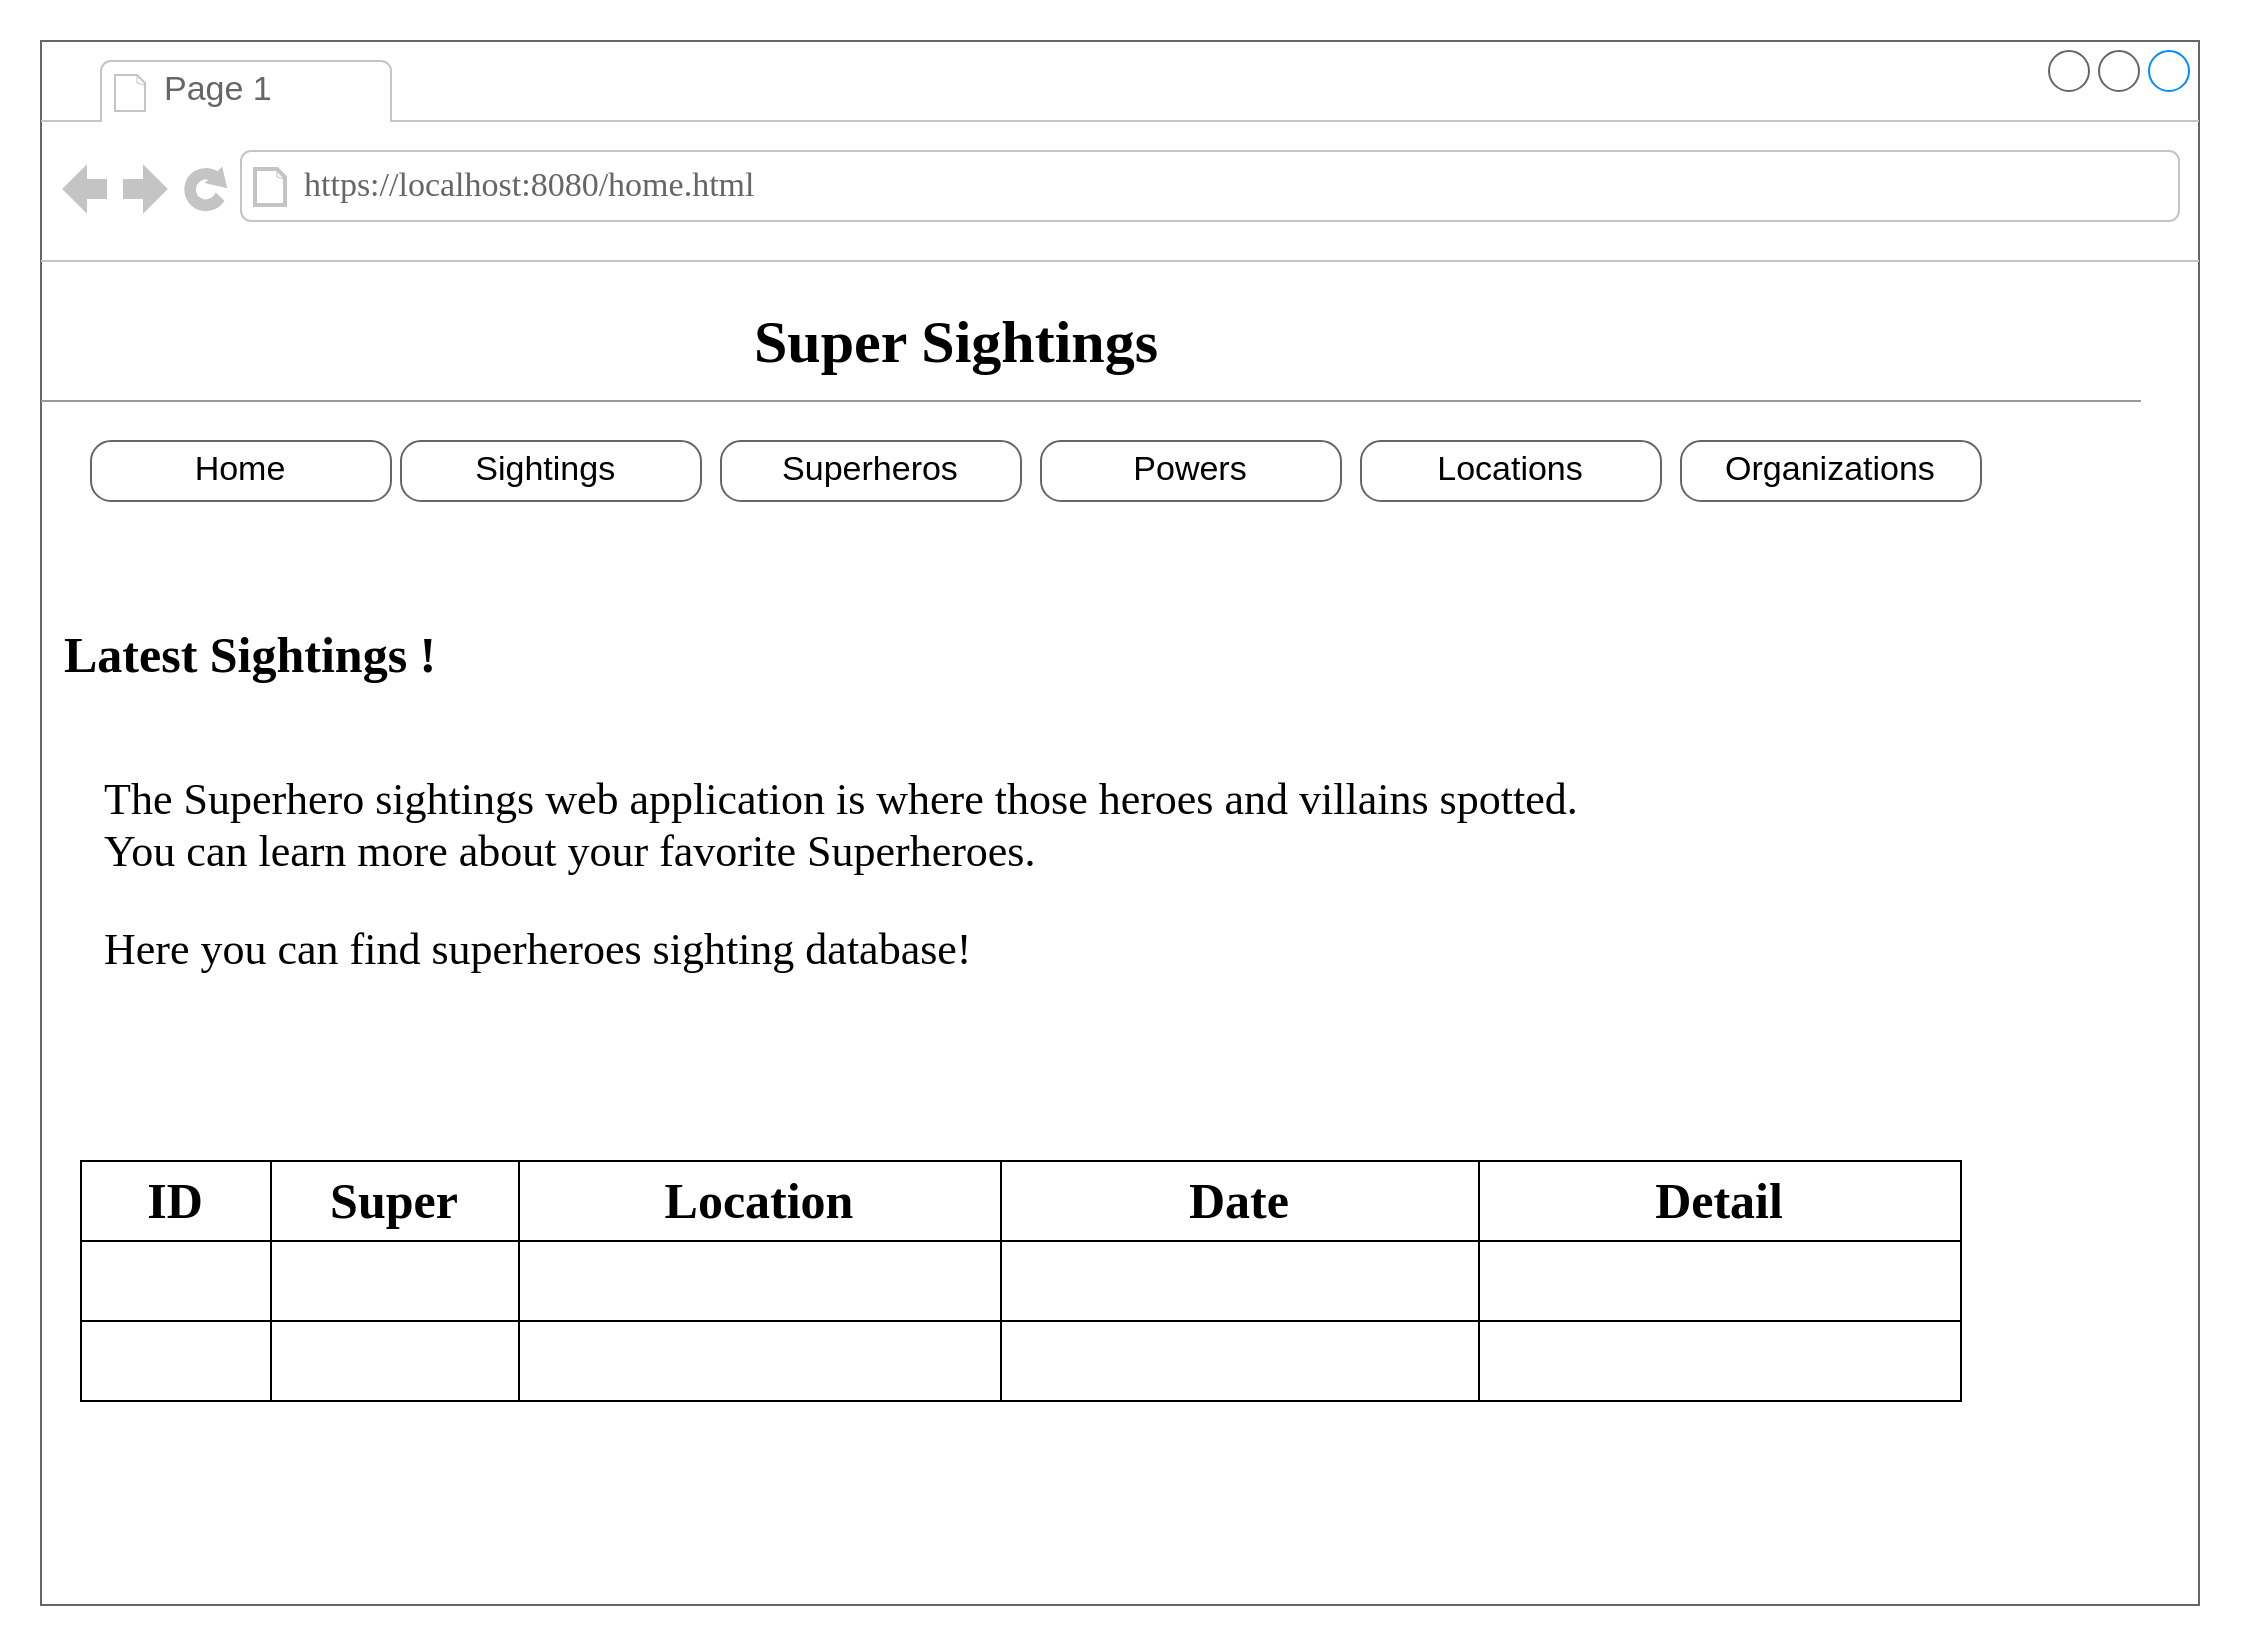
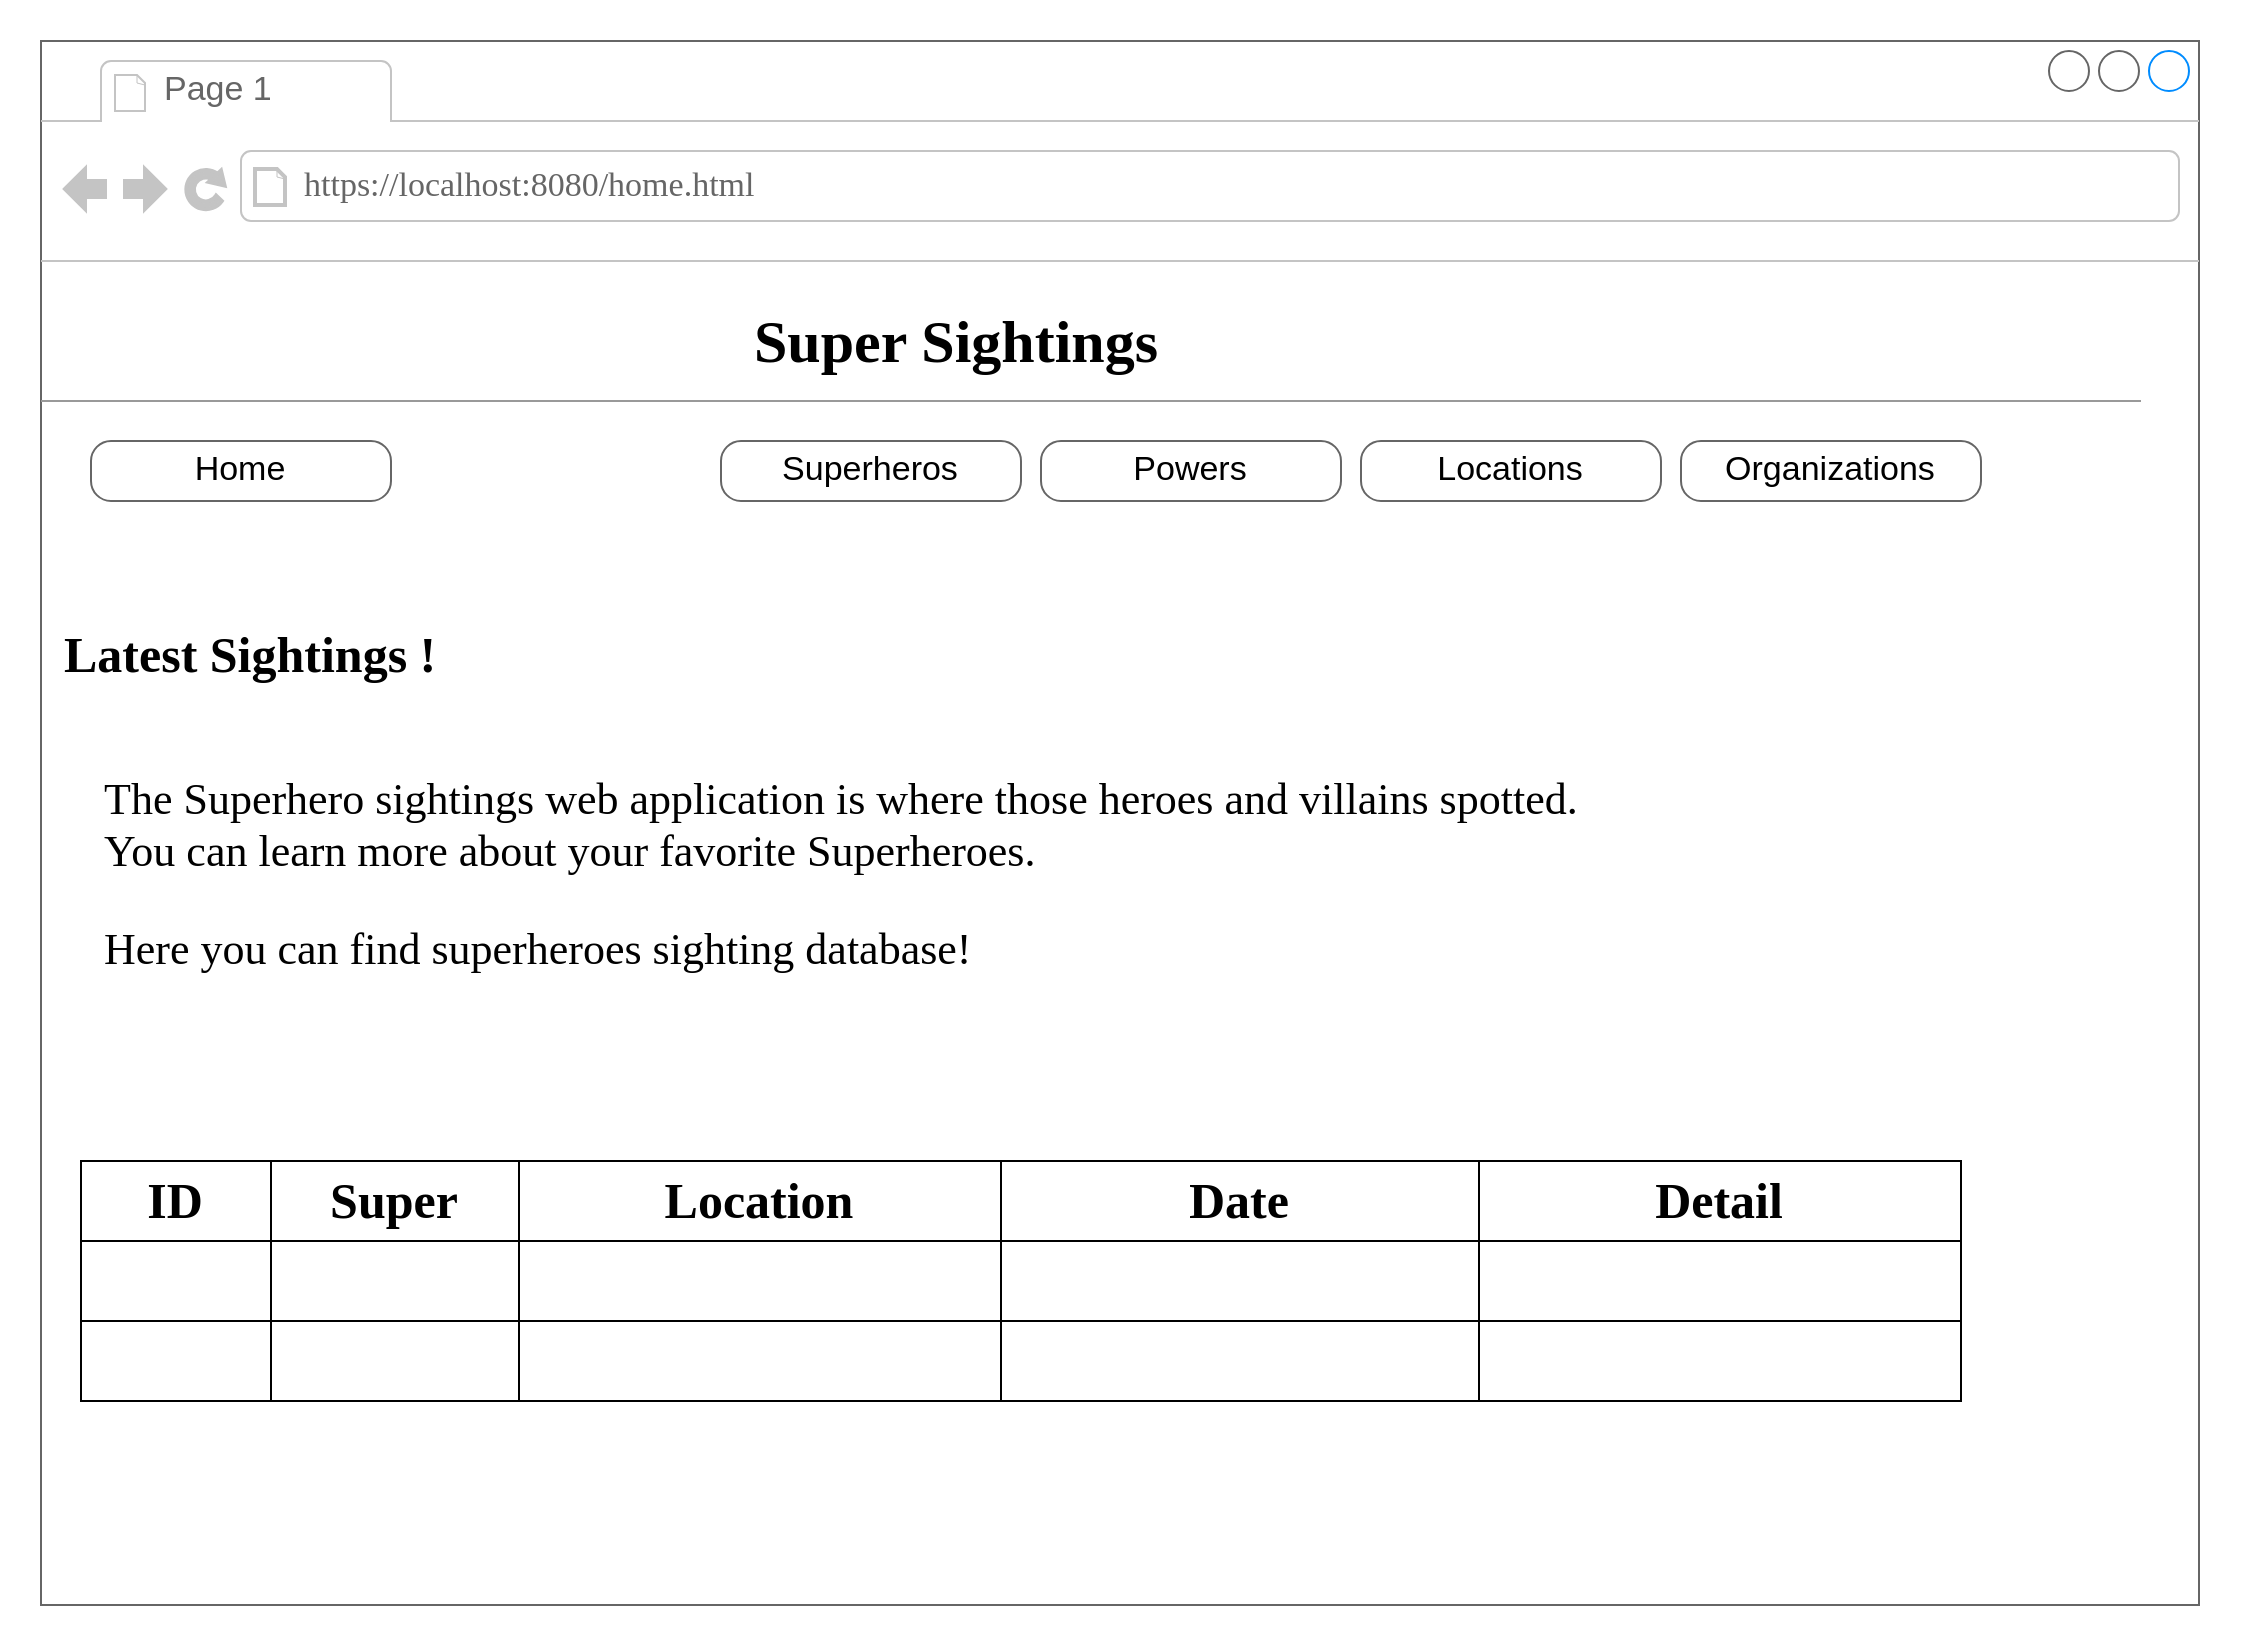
(551, 471) -> none
